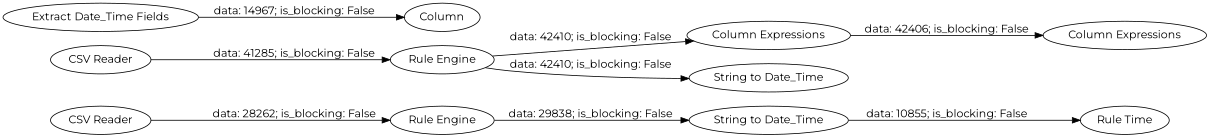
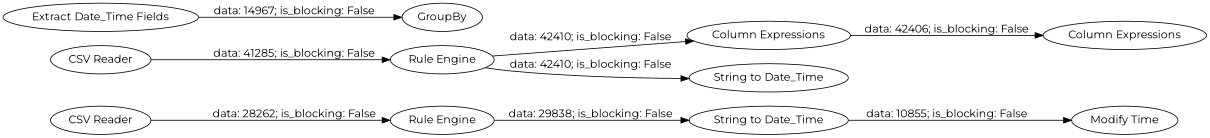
(442, 17) -> (442, 17)
(1125, 120) -> (1125, 120)
